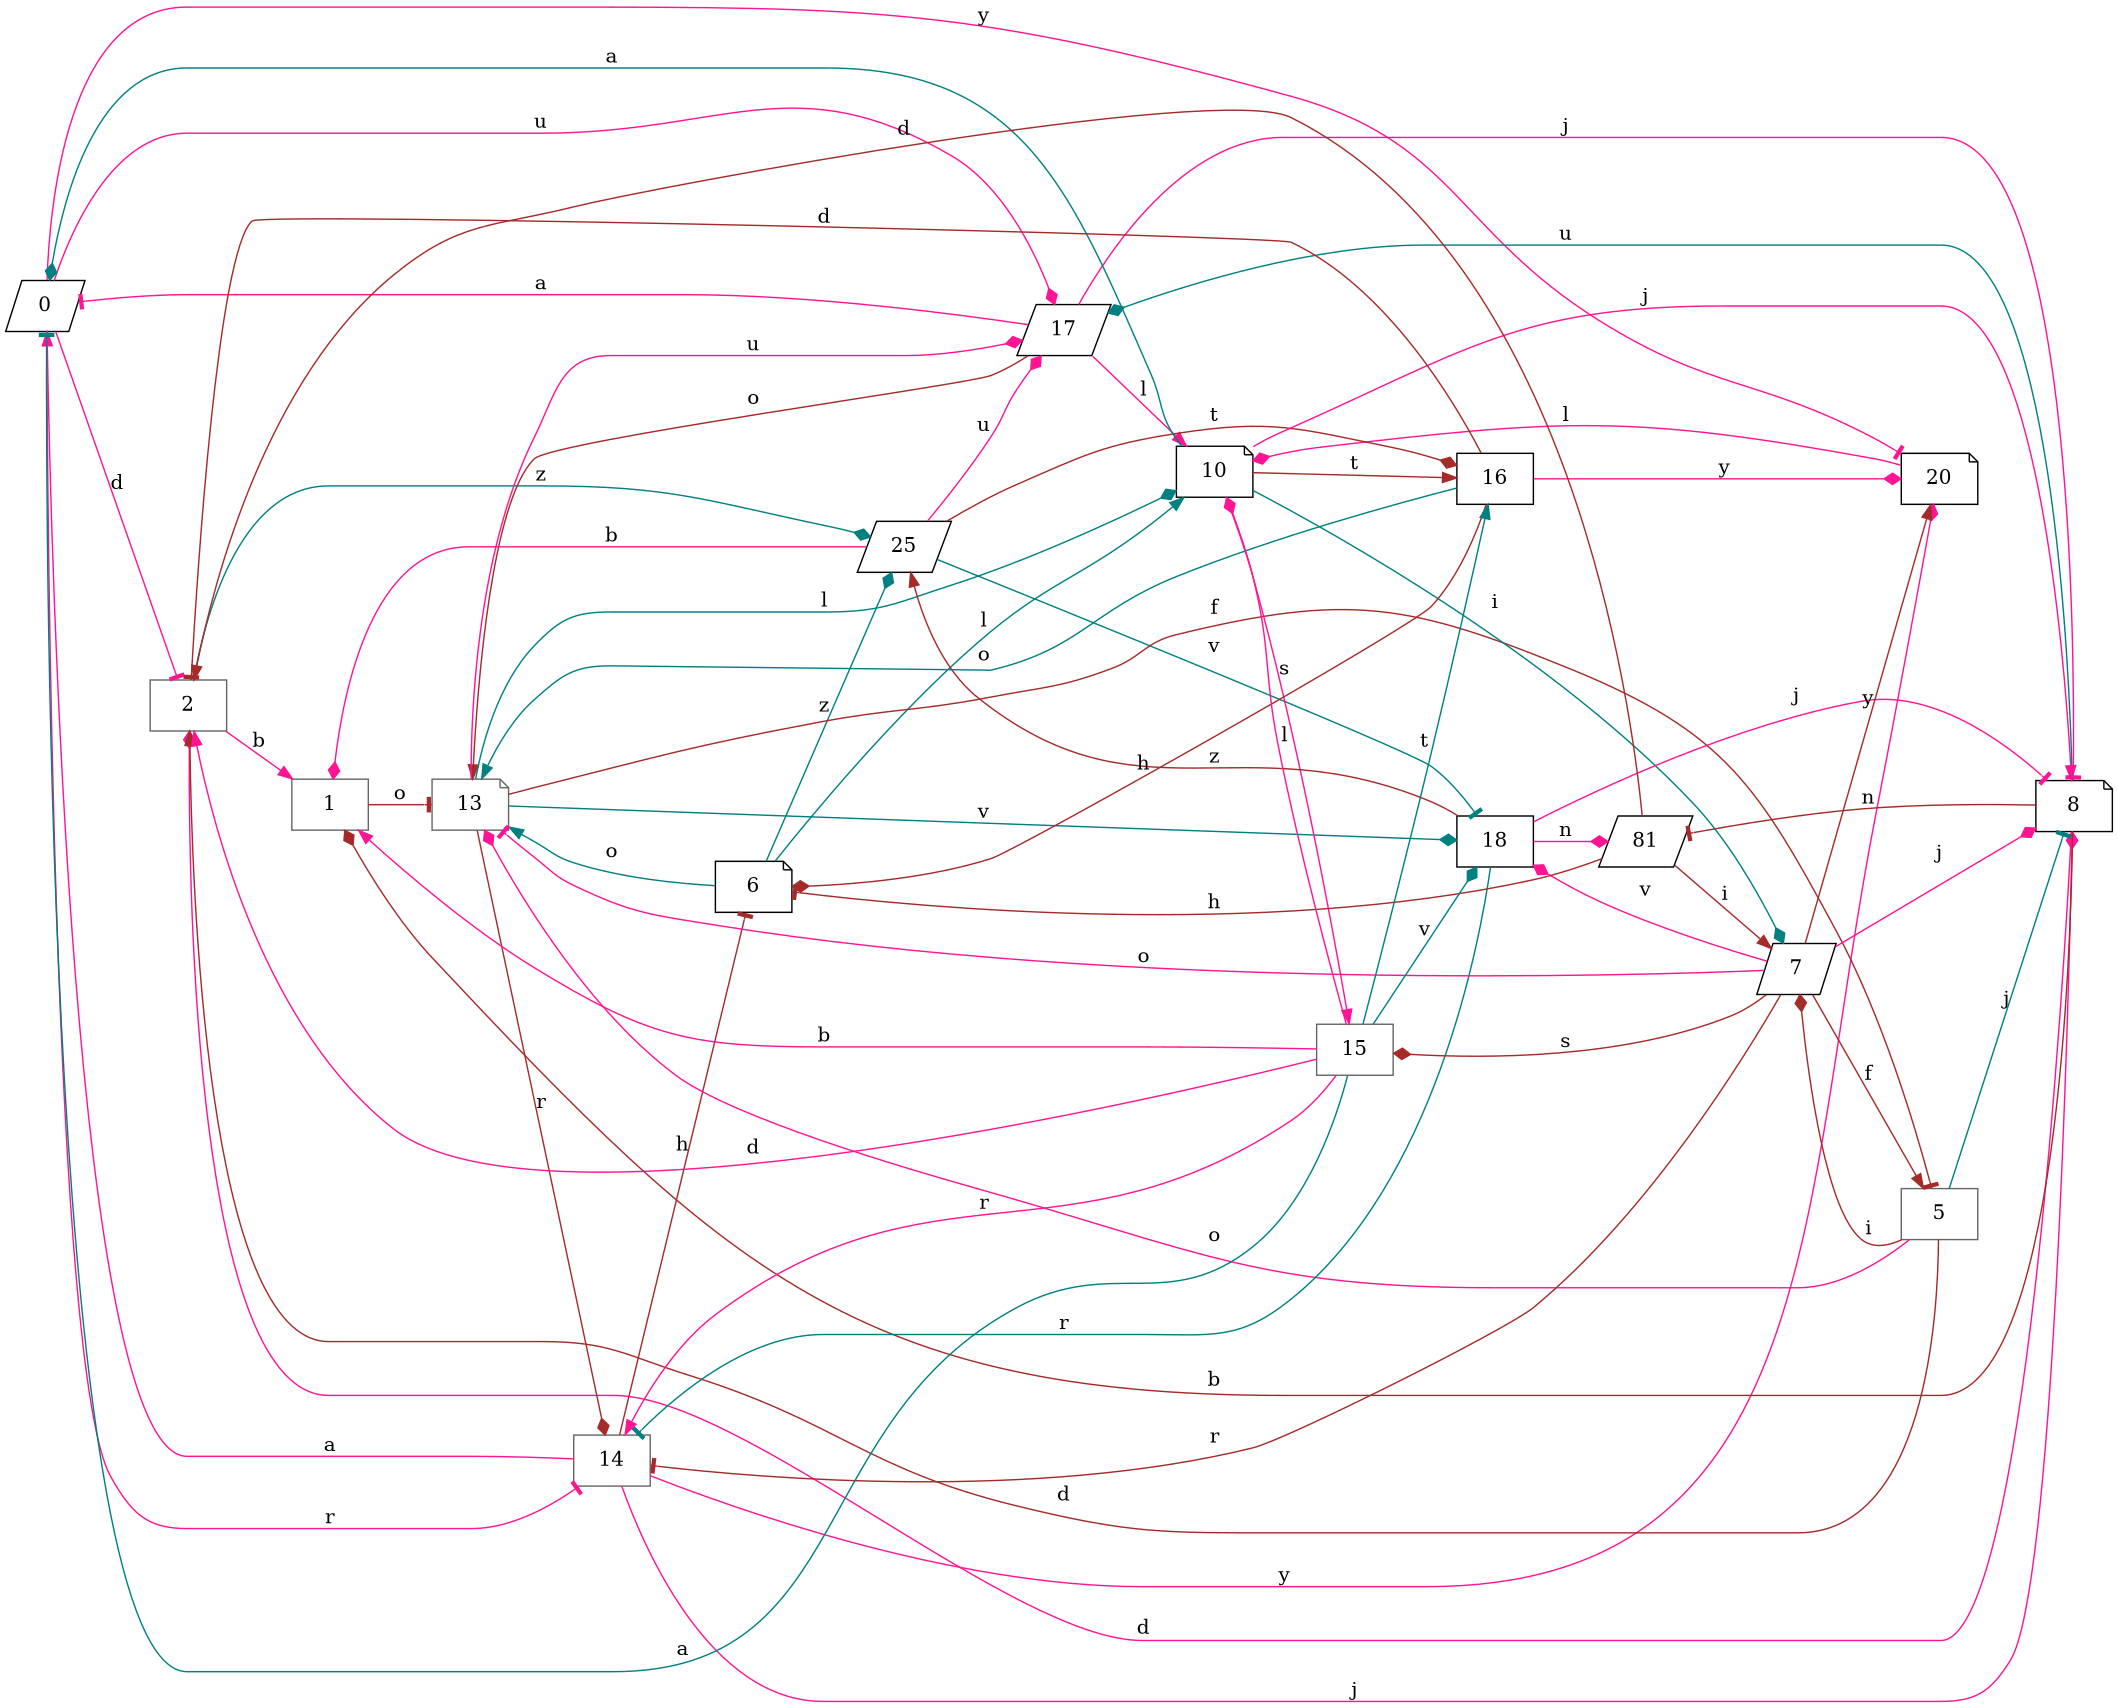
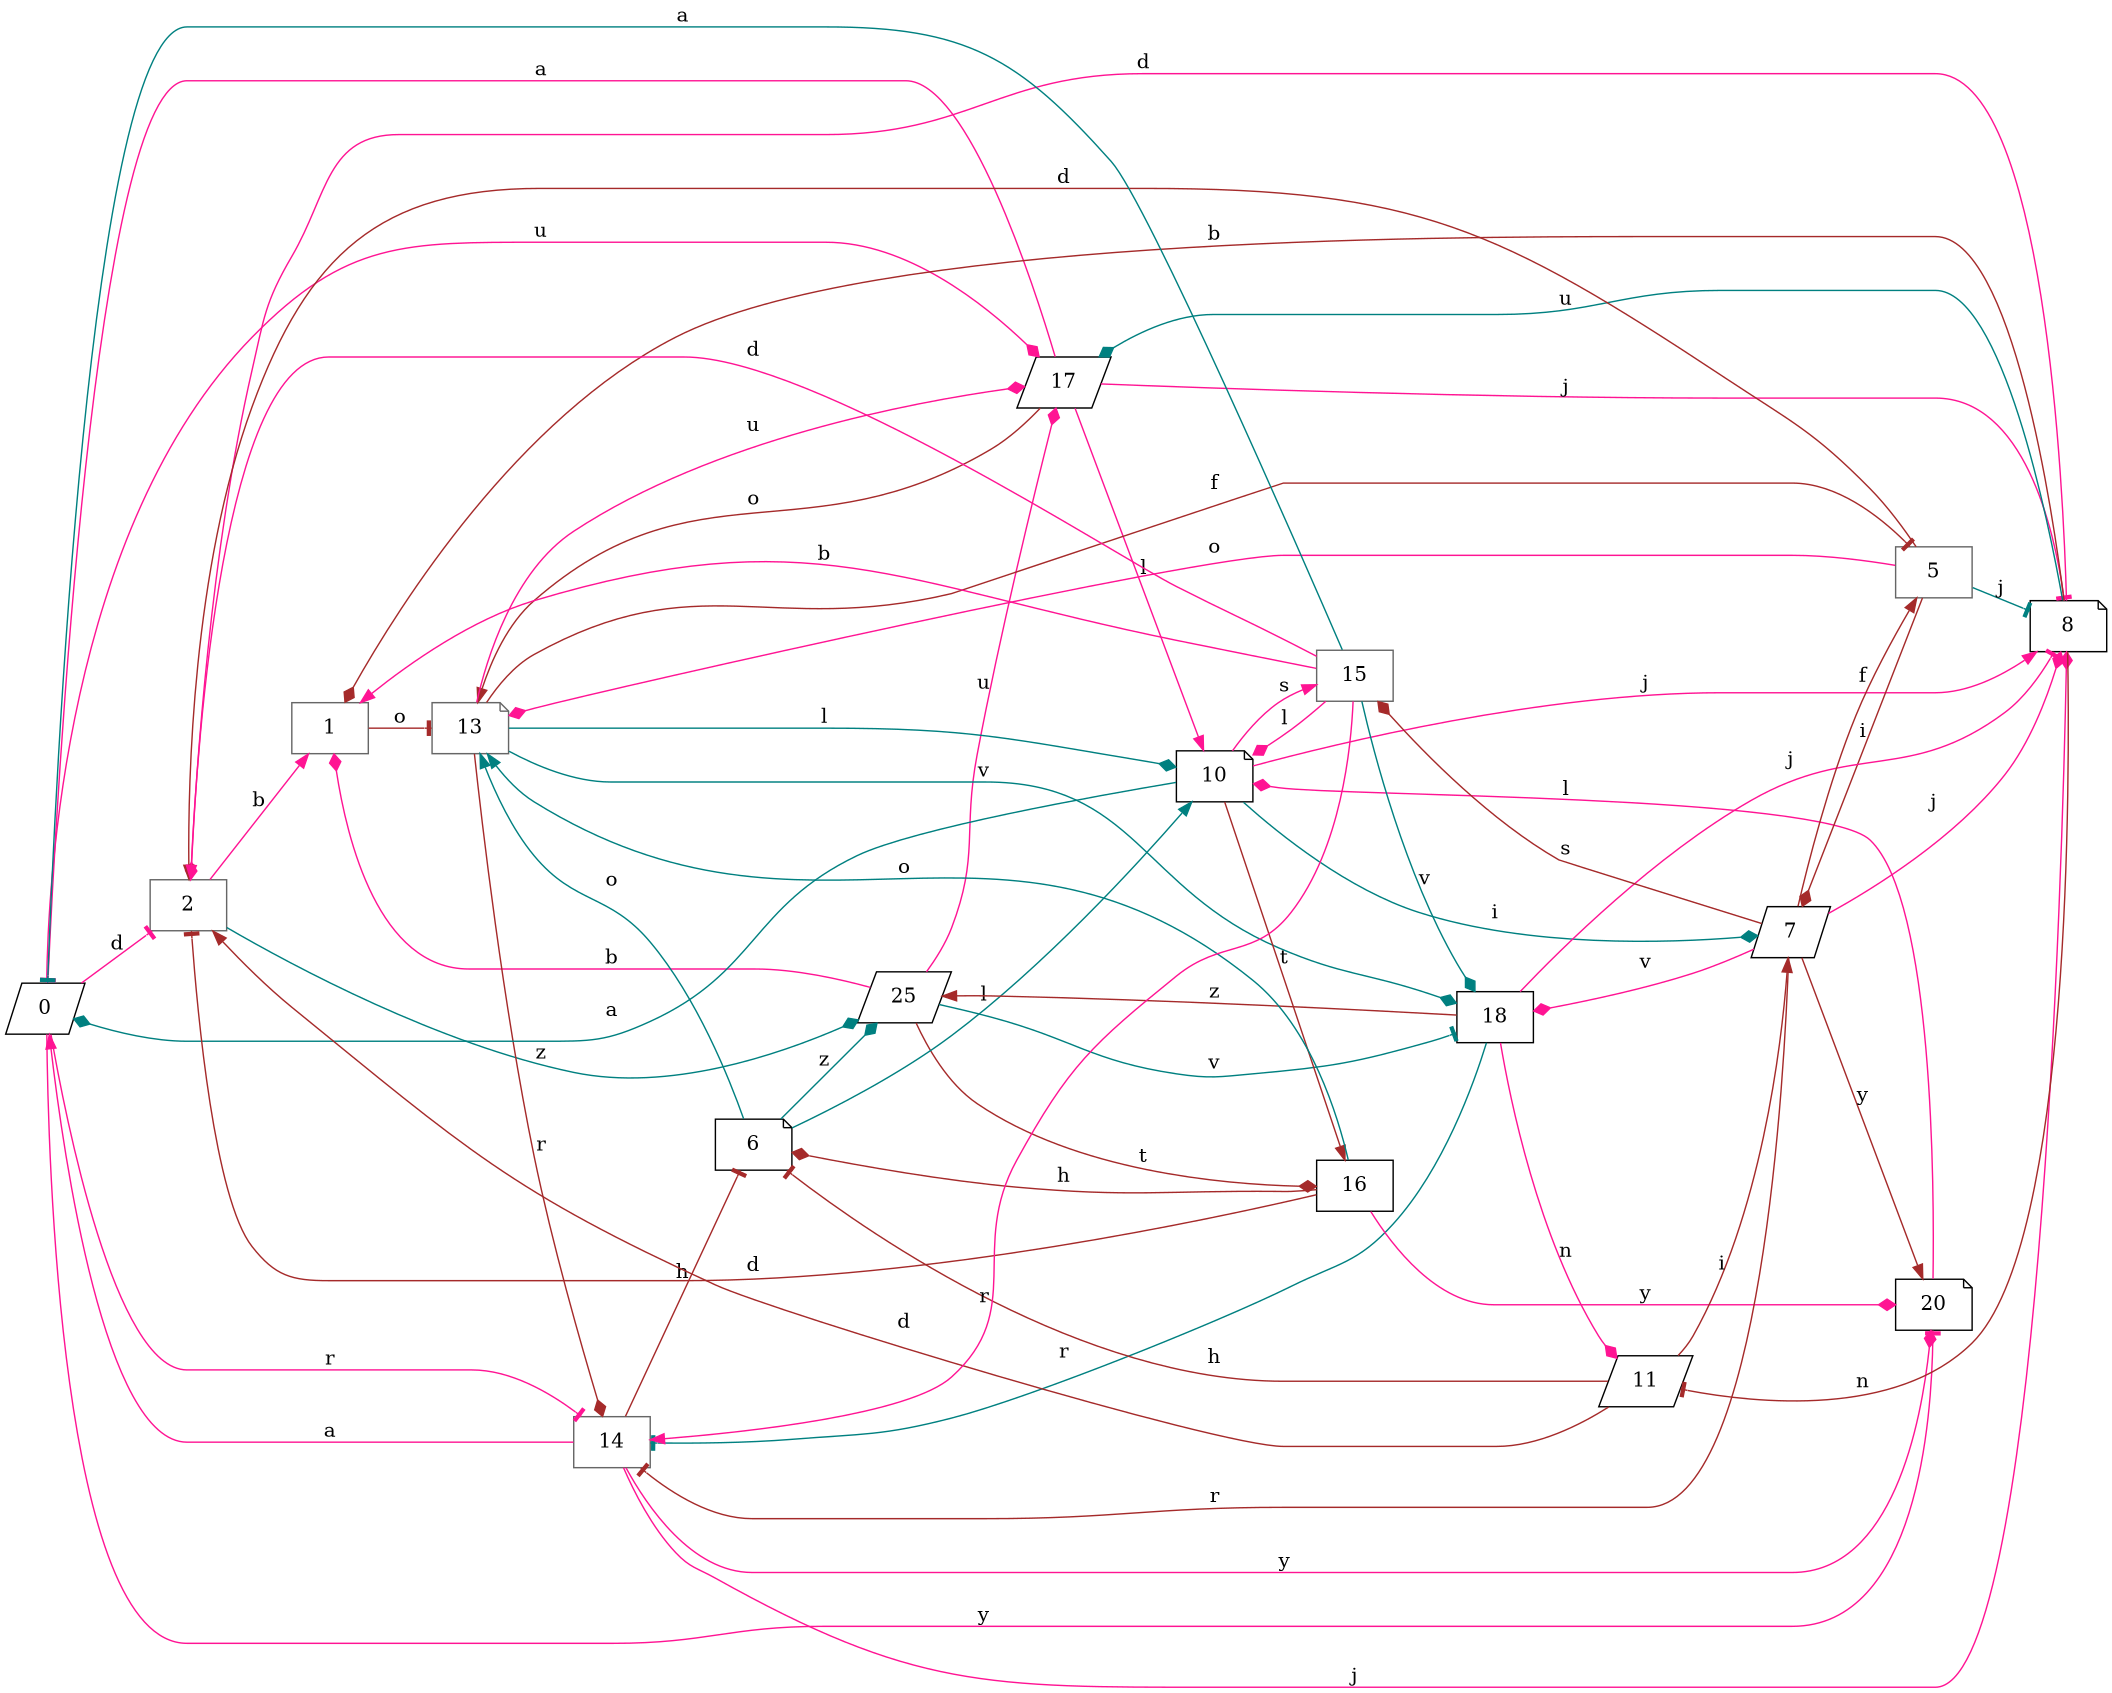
(1424, 785) -> none
(1646, 842) -> (1646, 1381)
(1123, 966) -> none
